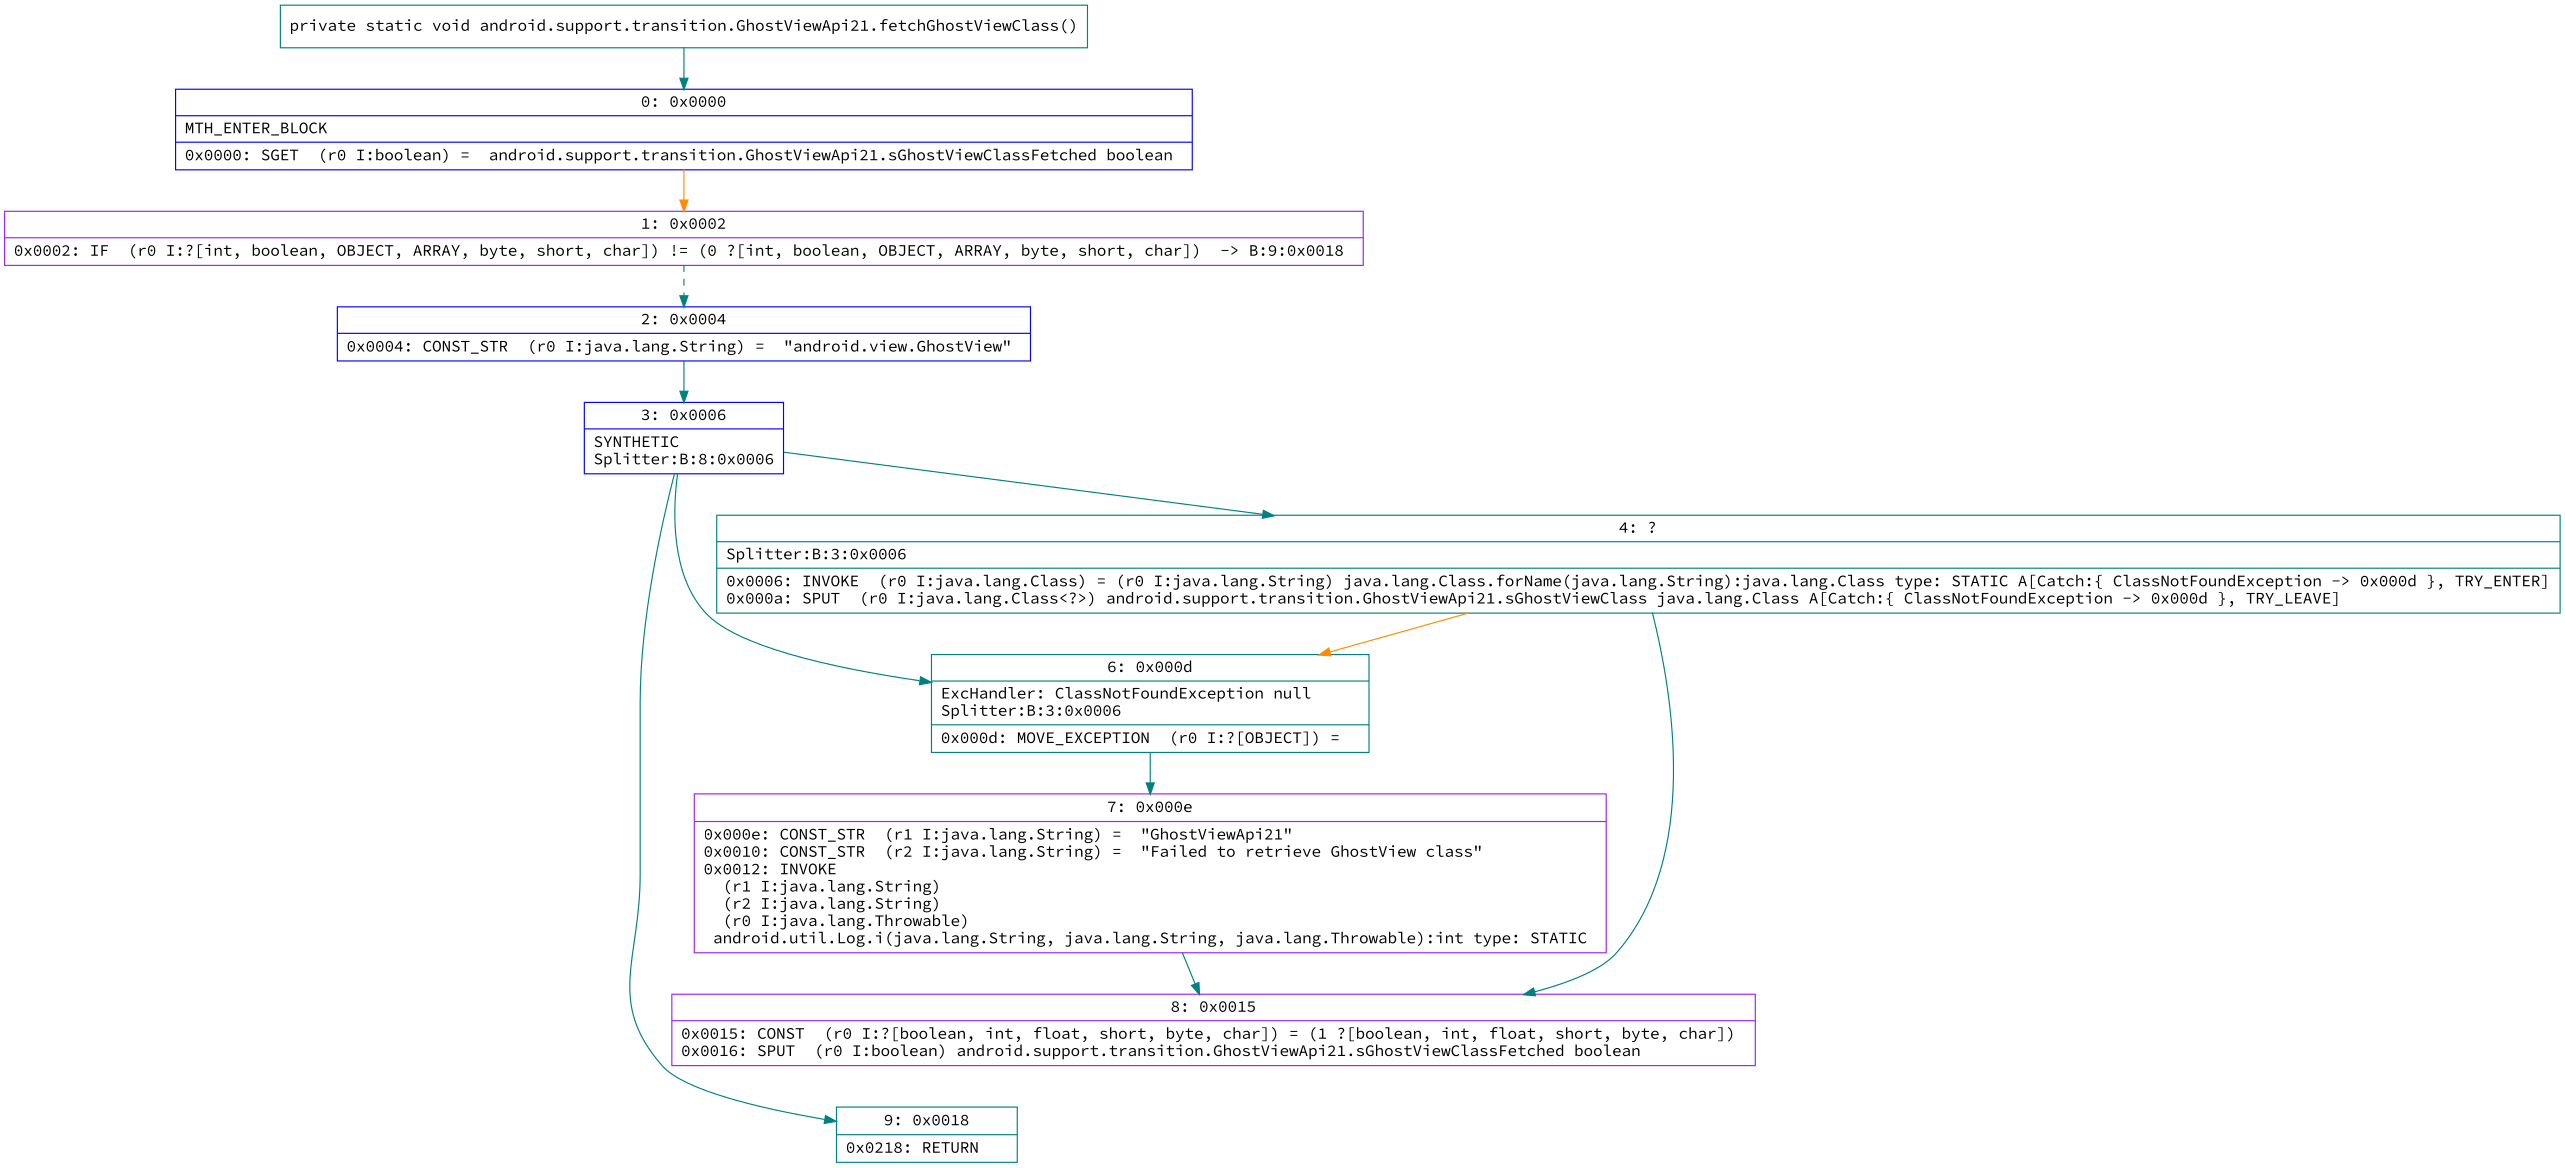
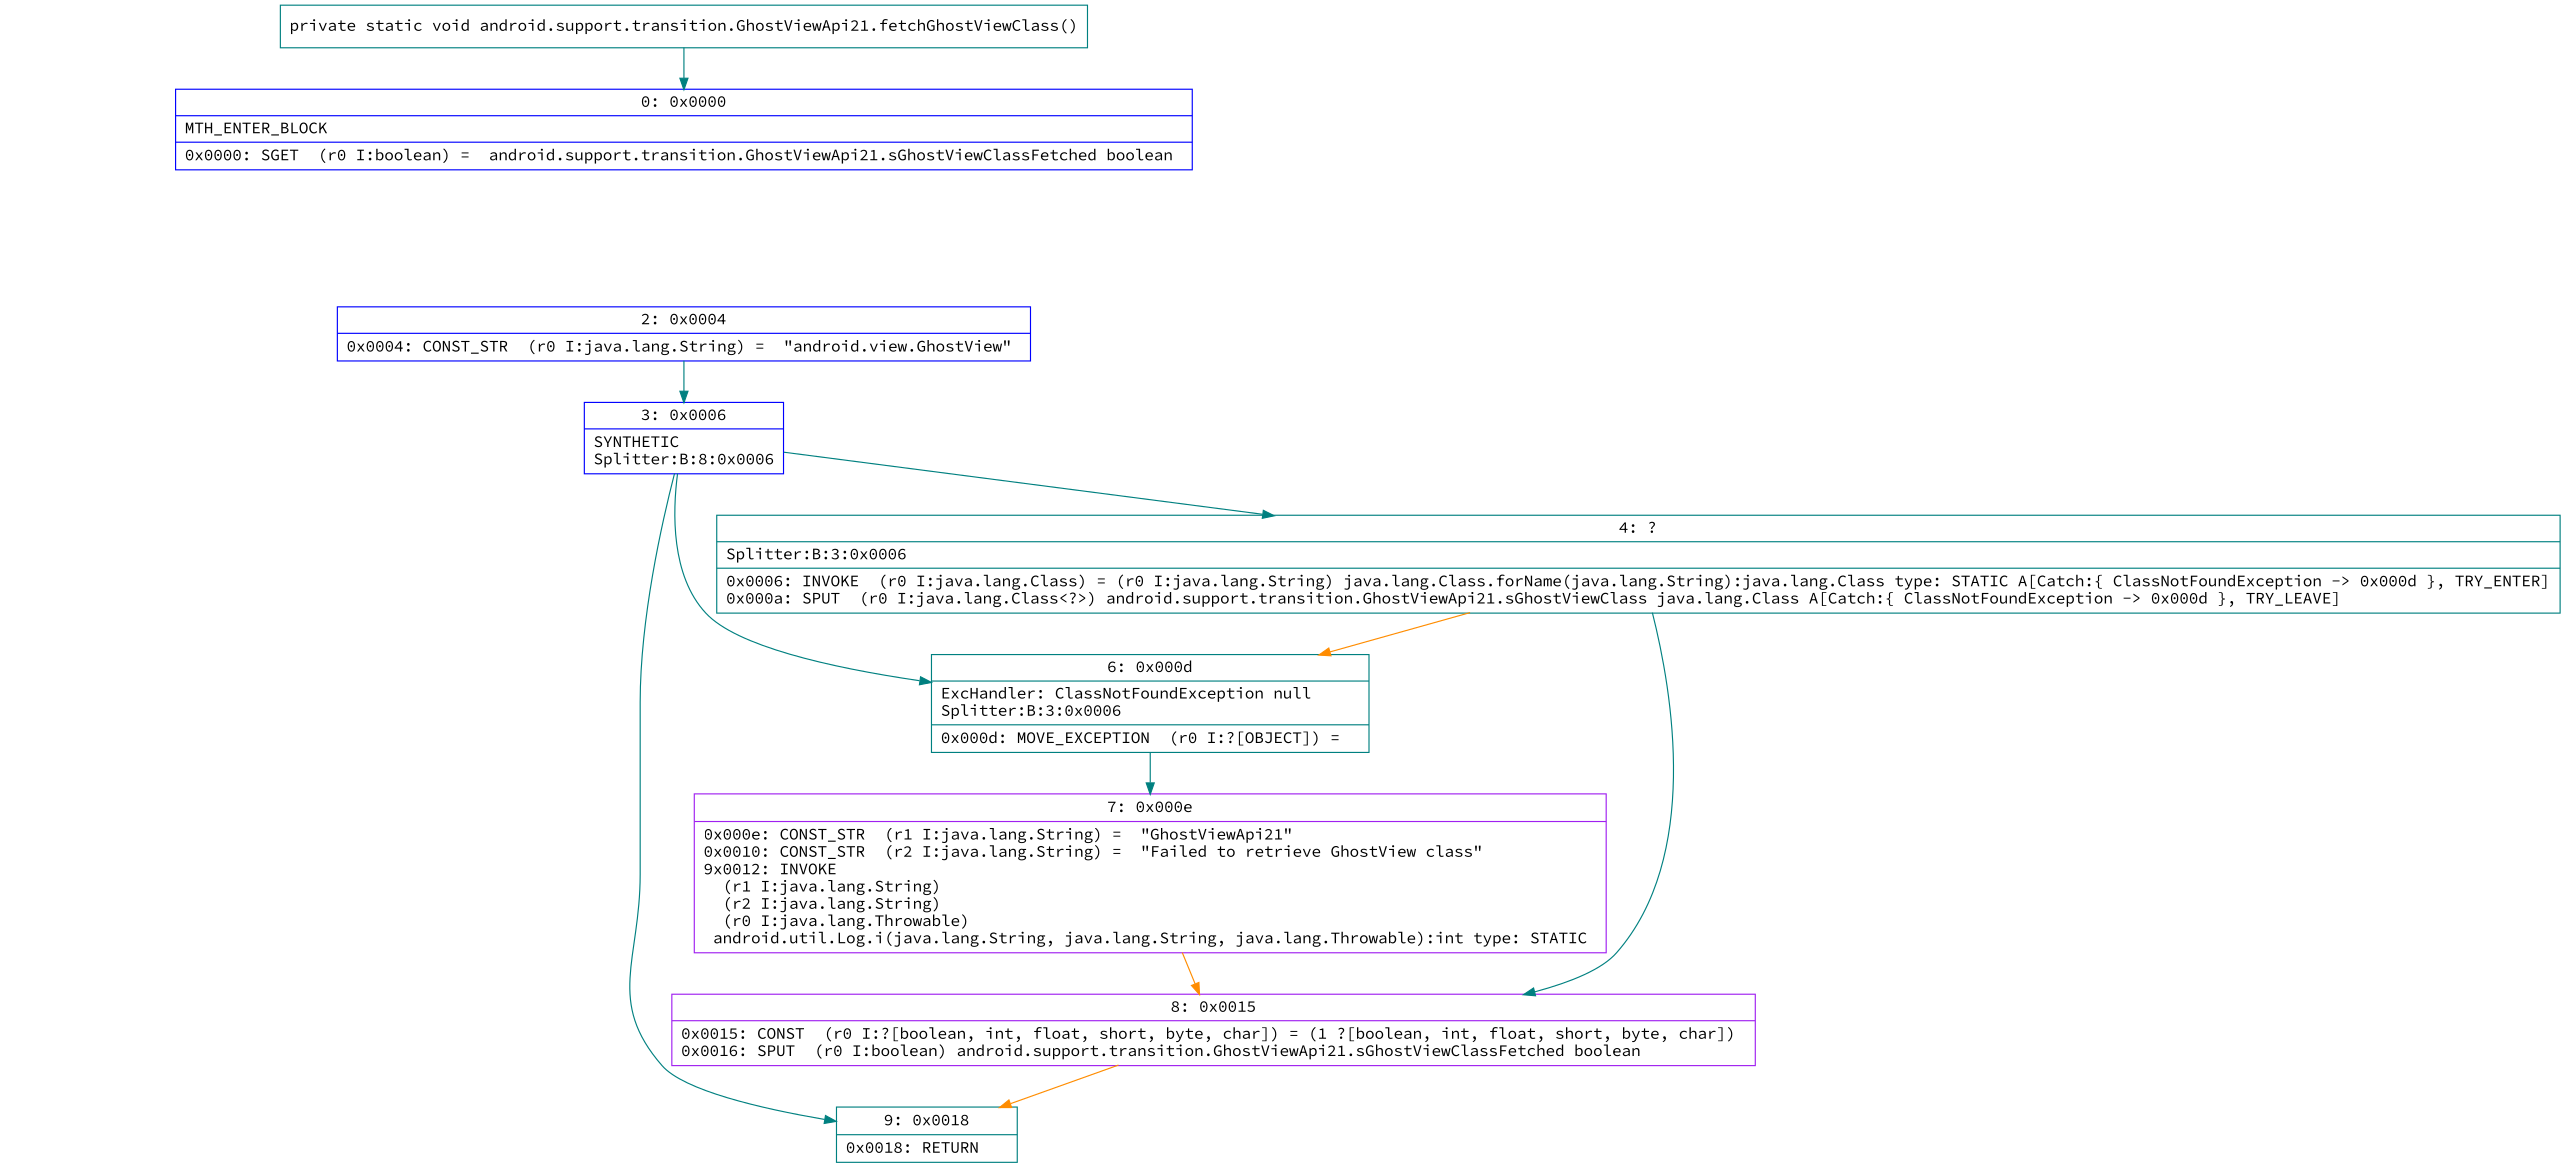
(684, 238) -> none
(780, 869) -> (780, 869)
(1189, 968) -> (1189, 968)
none -> (1065, 1084)
(927, 1148) -> (927, 1148)
